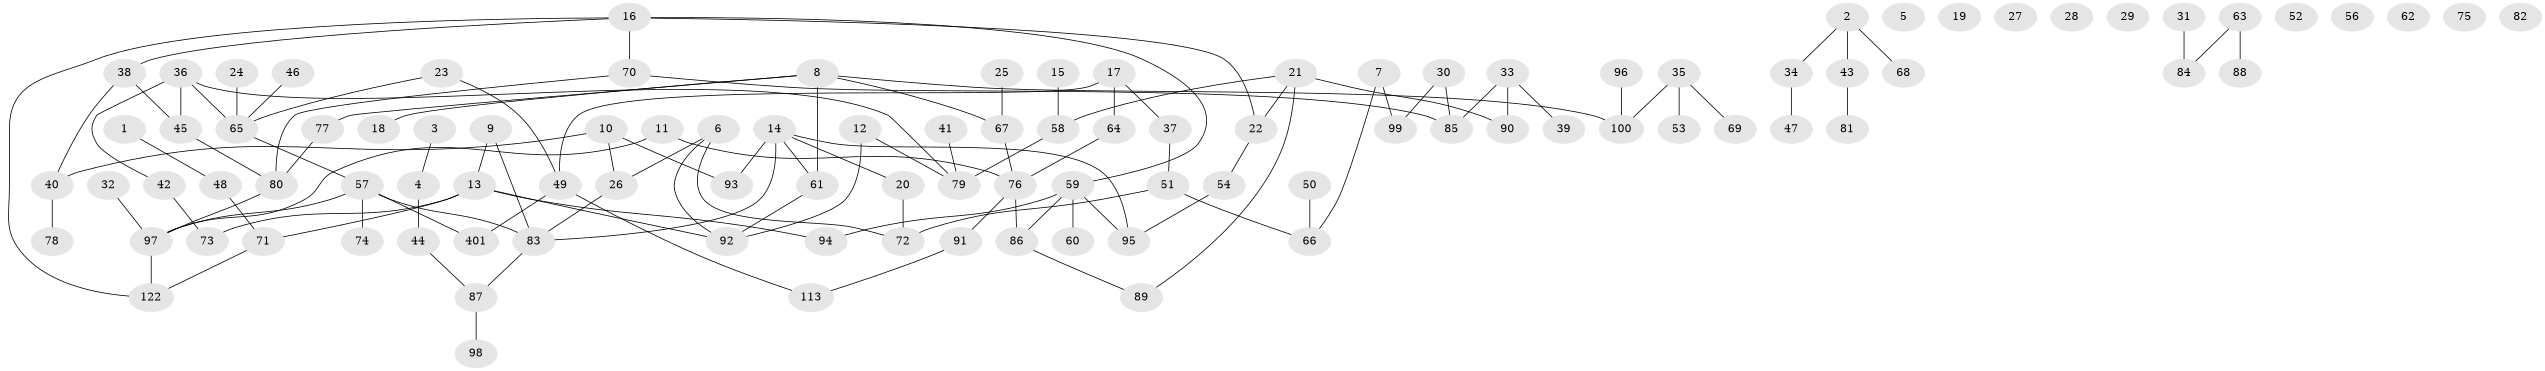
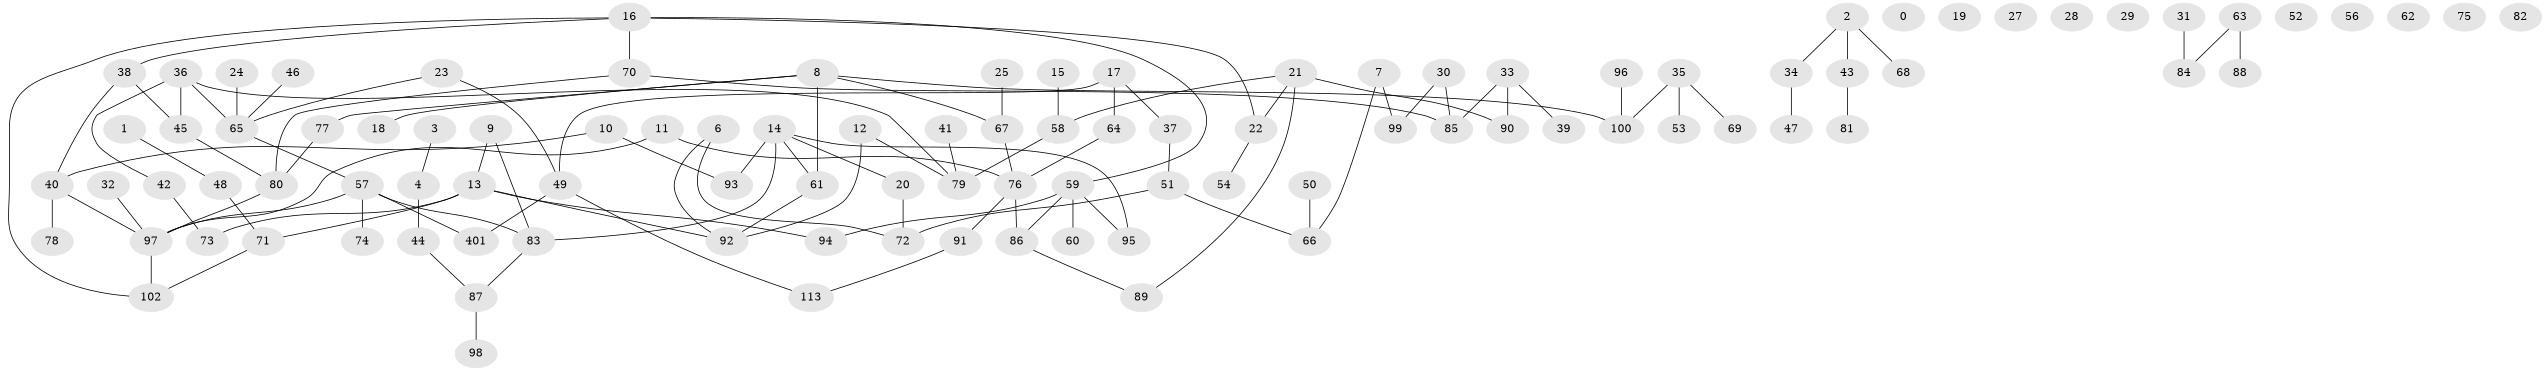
(1904, 17) -> (1904, 17)
(616, 185) -> none
none -> (102, 213)
(1177, 214) -> none
(151, 298) -> (151, 298)
